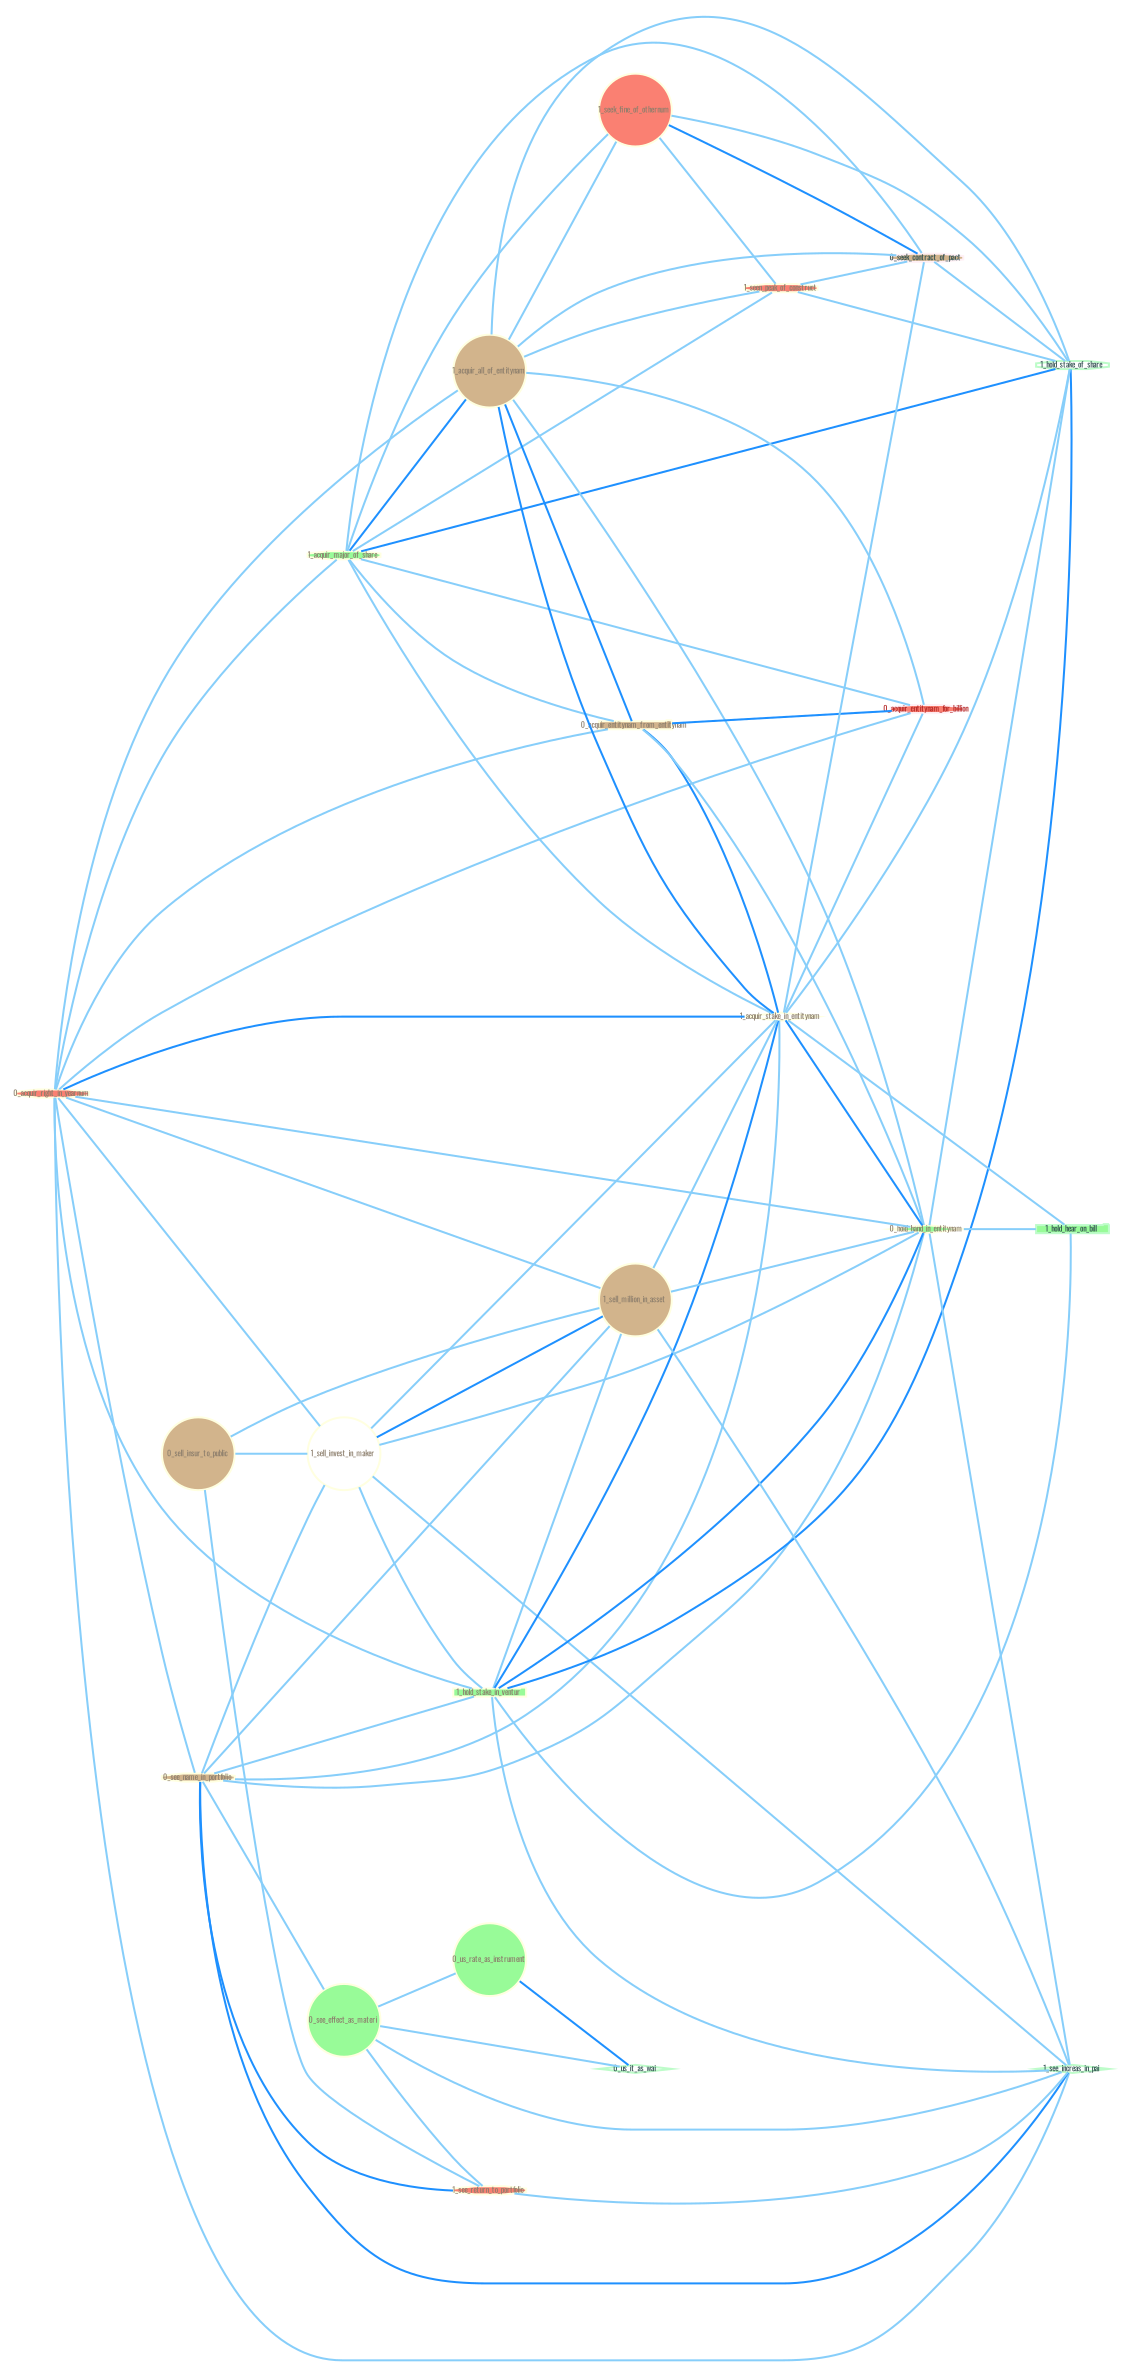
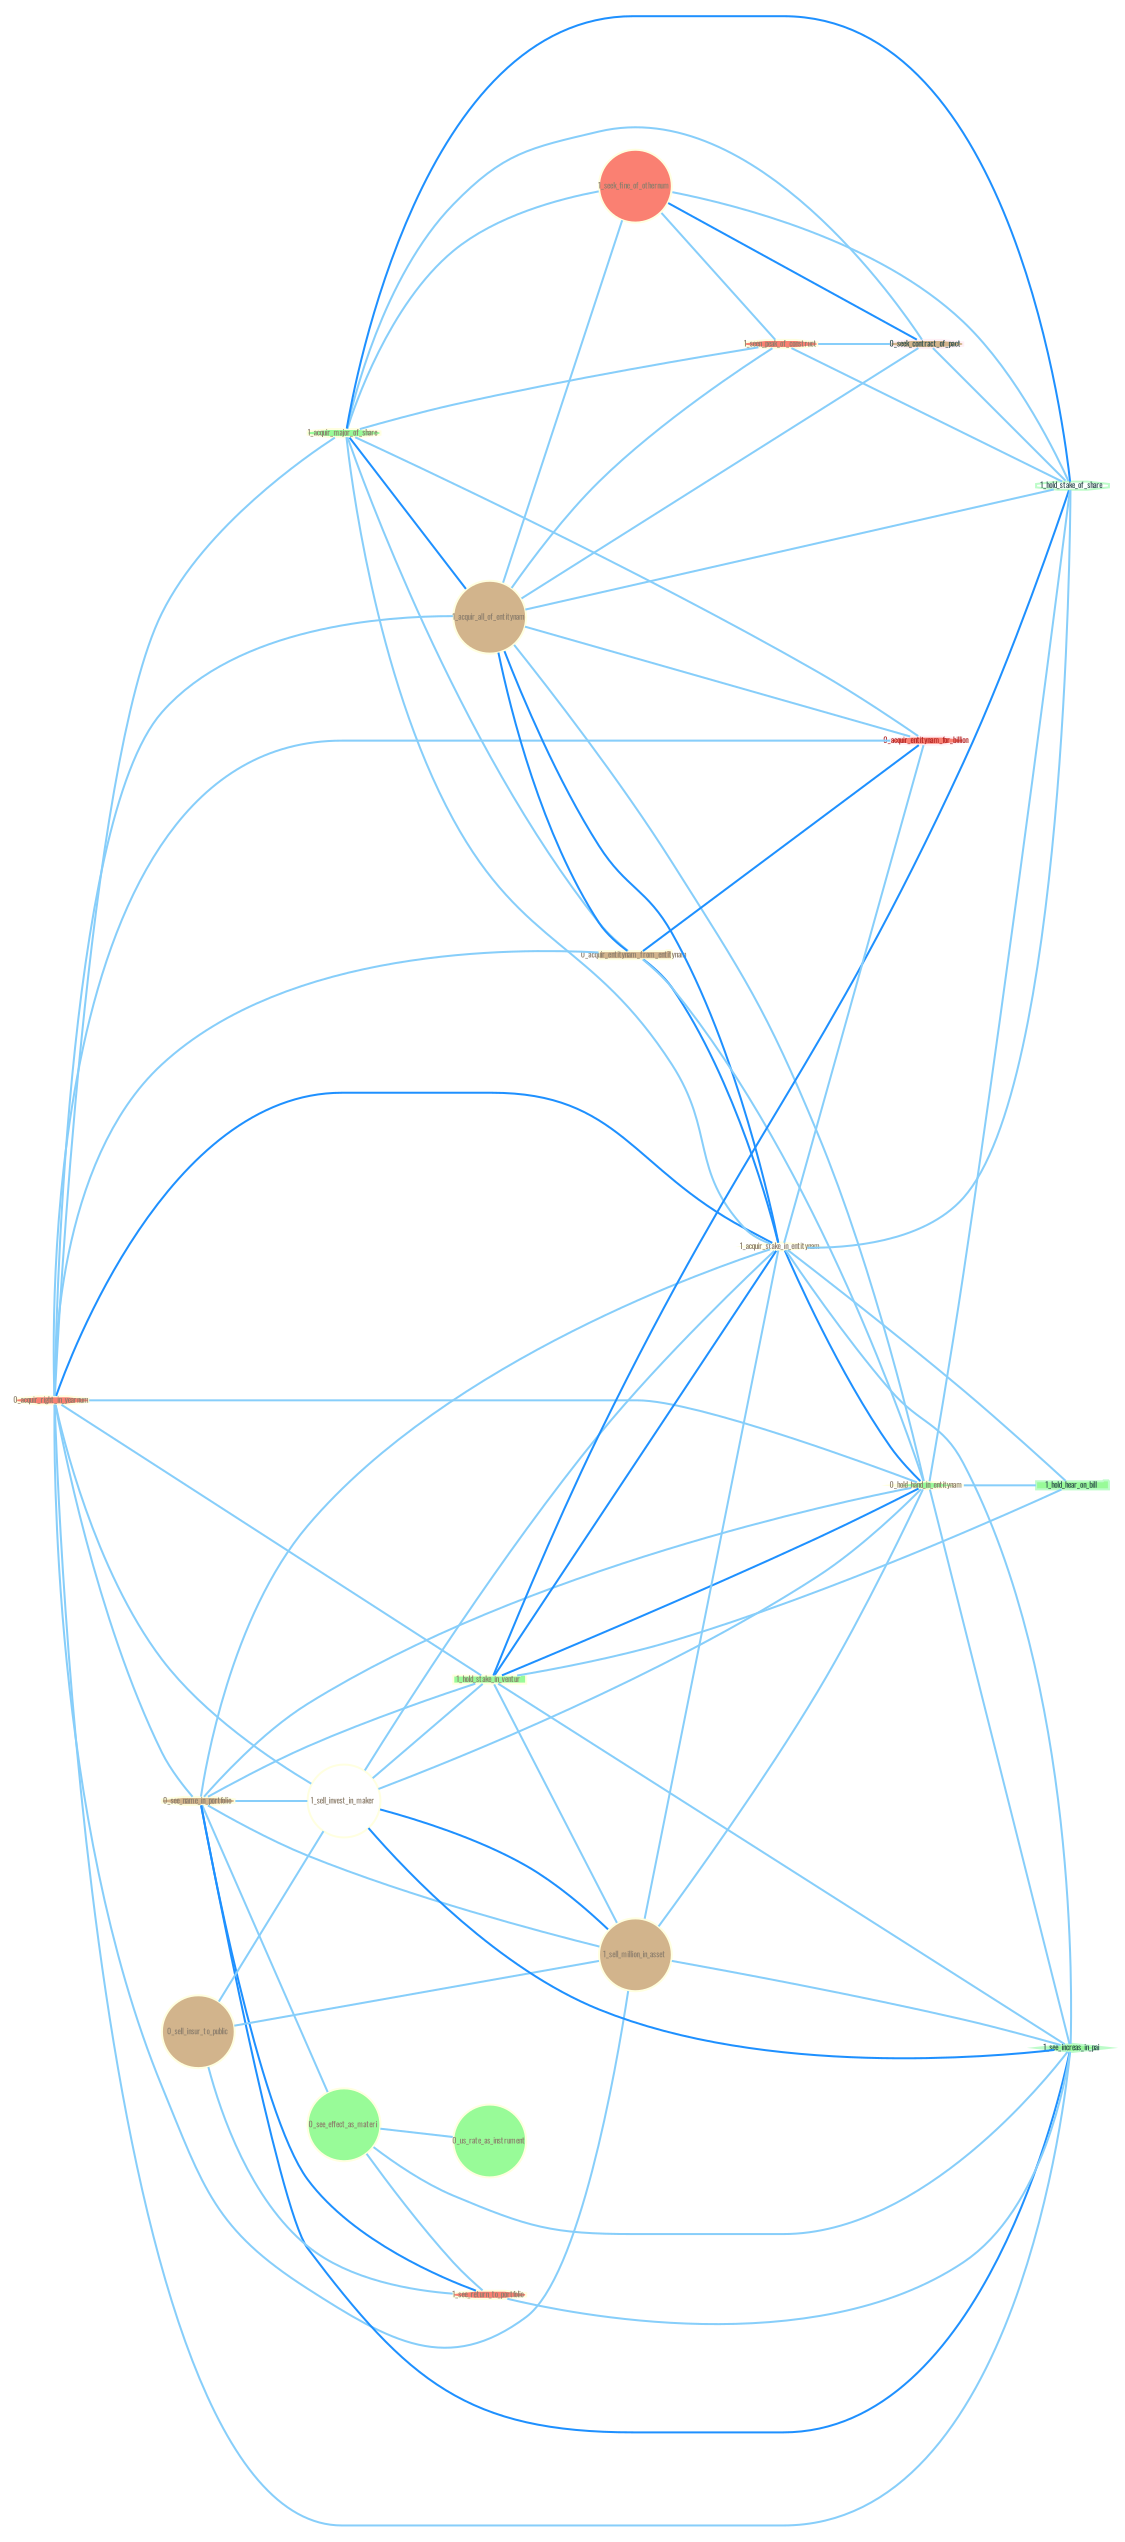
(854, 637) -> (1020, 1611)
(719, 1771) -> (678, 2034)
(635, 2069) -> none
(1073, 2069) -> (1073, 2048)
